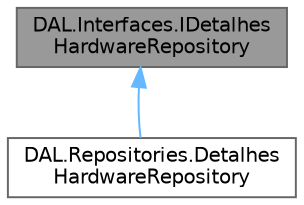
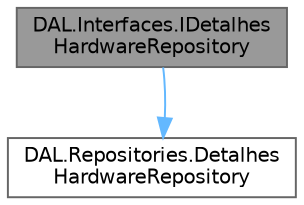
(139, 112) -> (165, 93)
